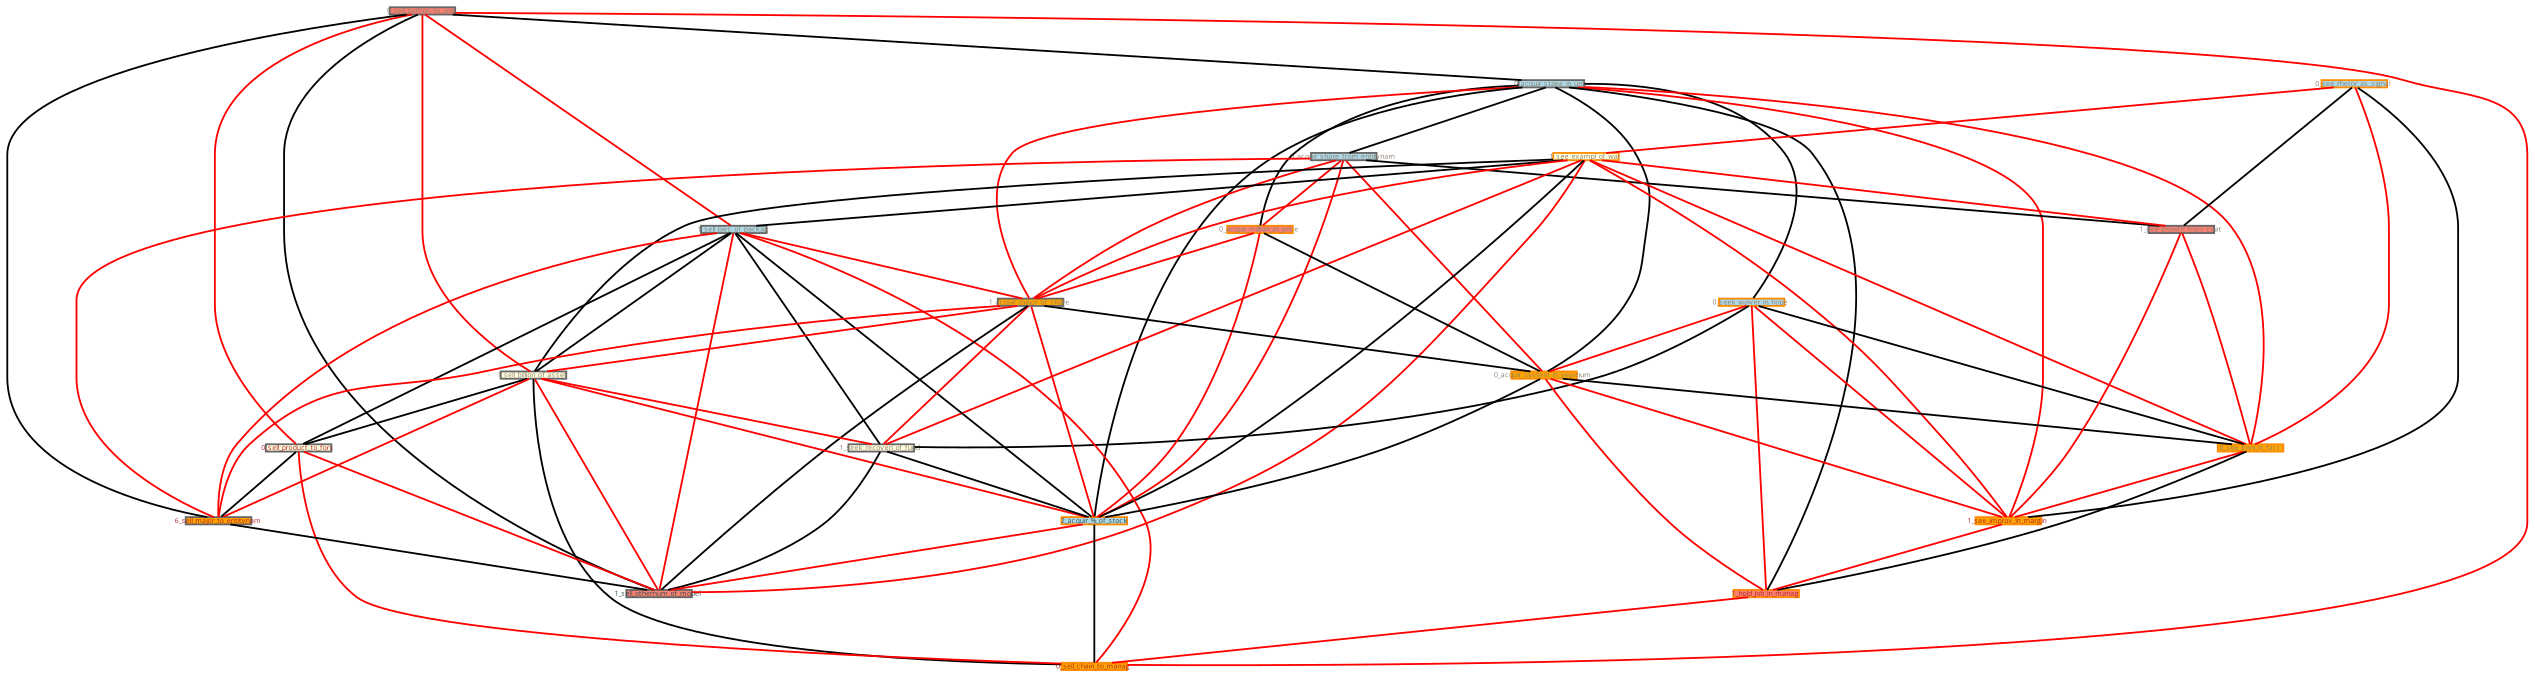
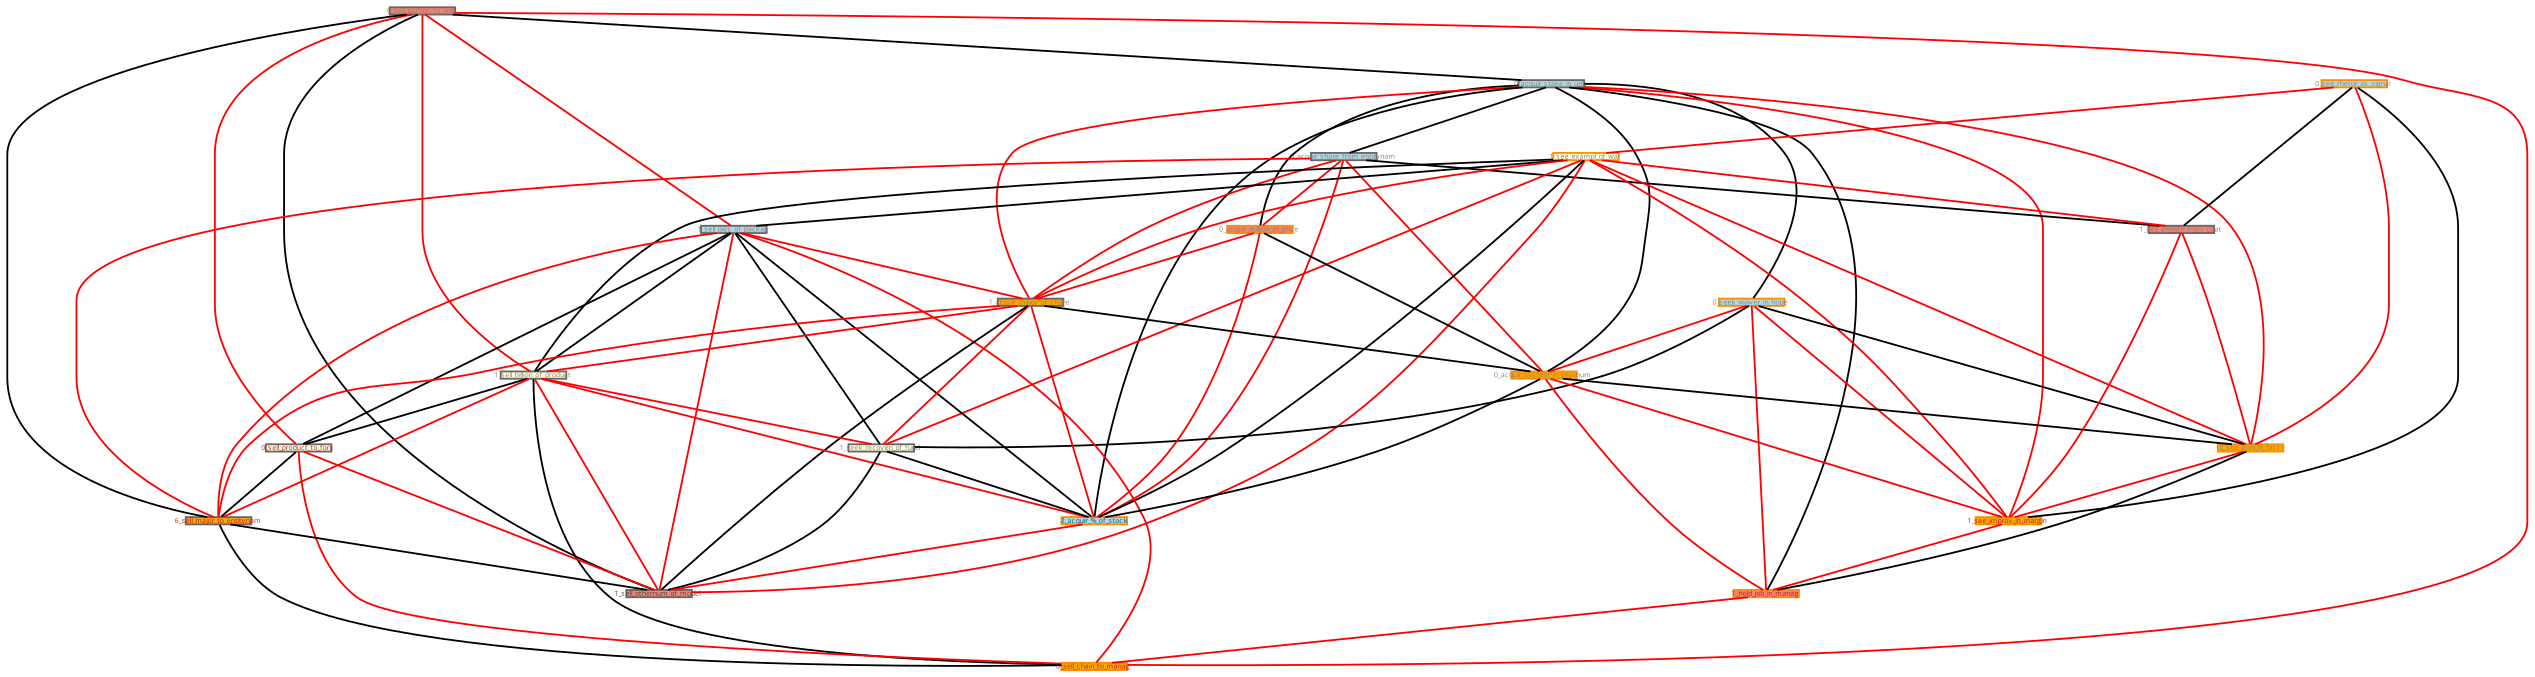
(534, 375) -> (534, 375)
(1094, 594) -> (620, 656)
